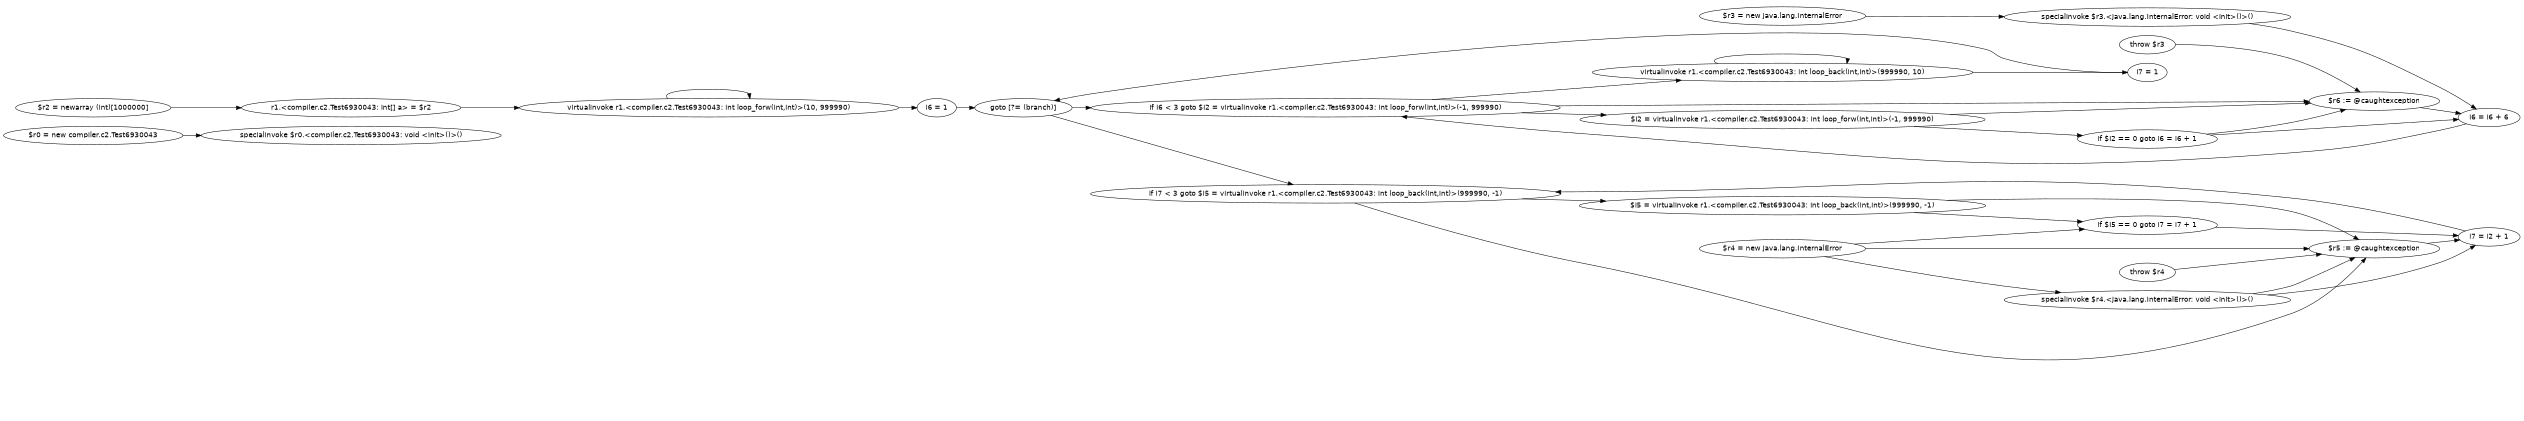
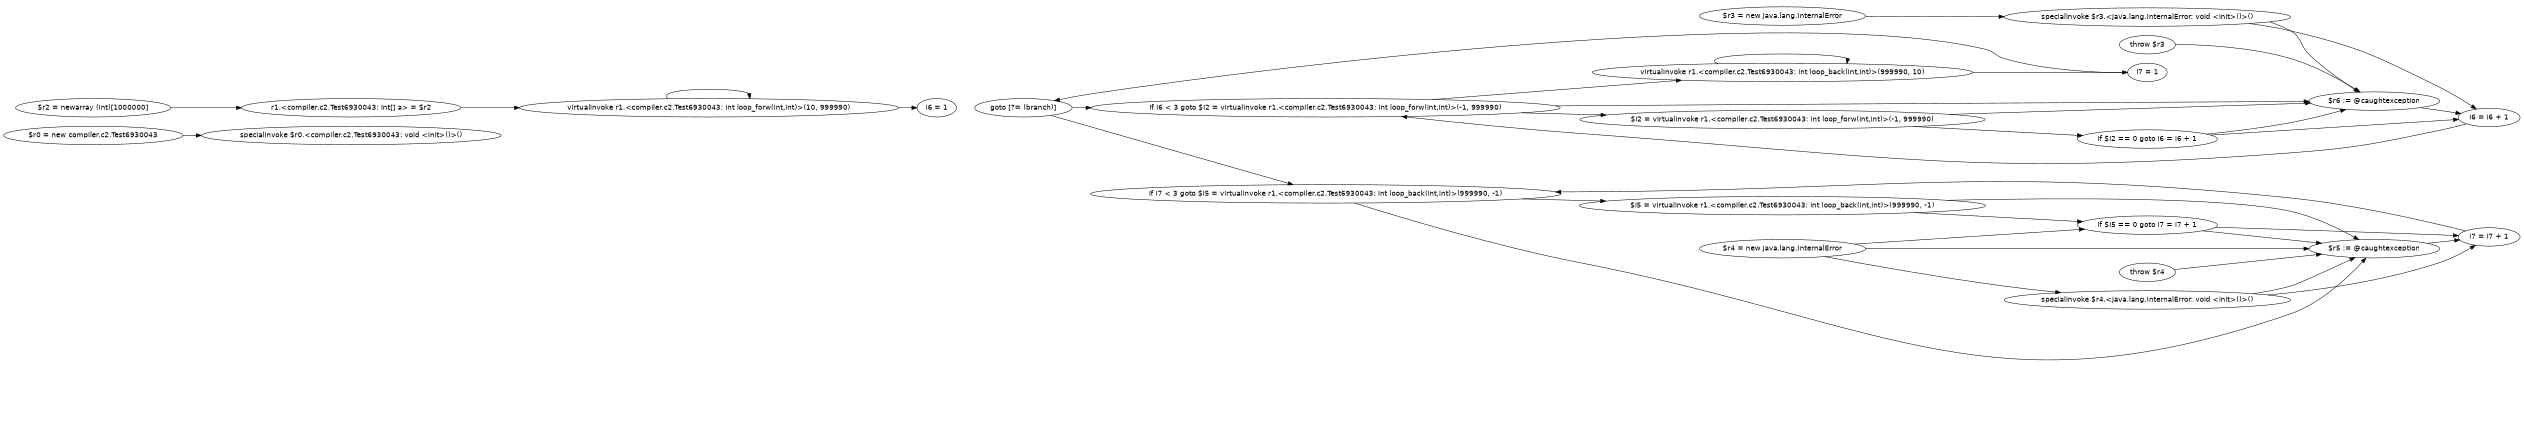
none -> (2311, 56)
(963, 108) -> none
(2489, 118) -> (2489, 118)
none -> (2259, 237)
(2489, 237) -> (2489, 237)
